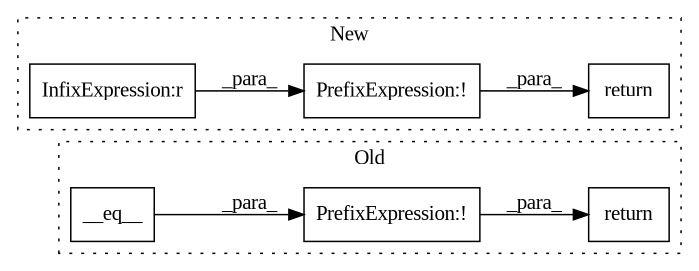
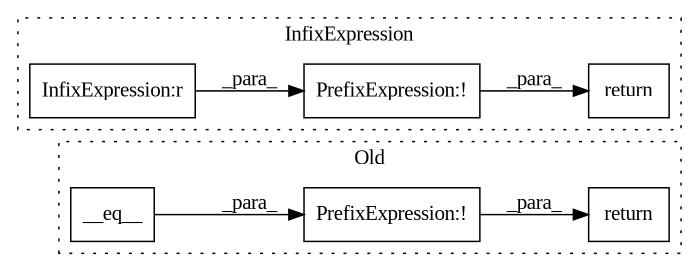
(349, 35) -> (349, 35)
